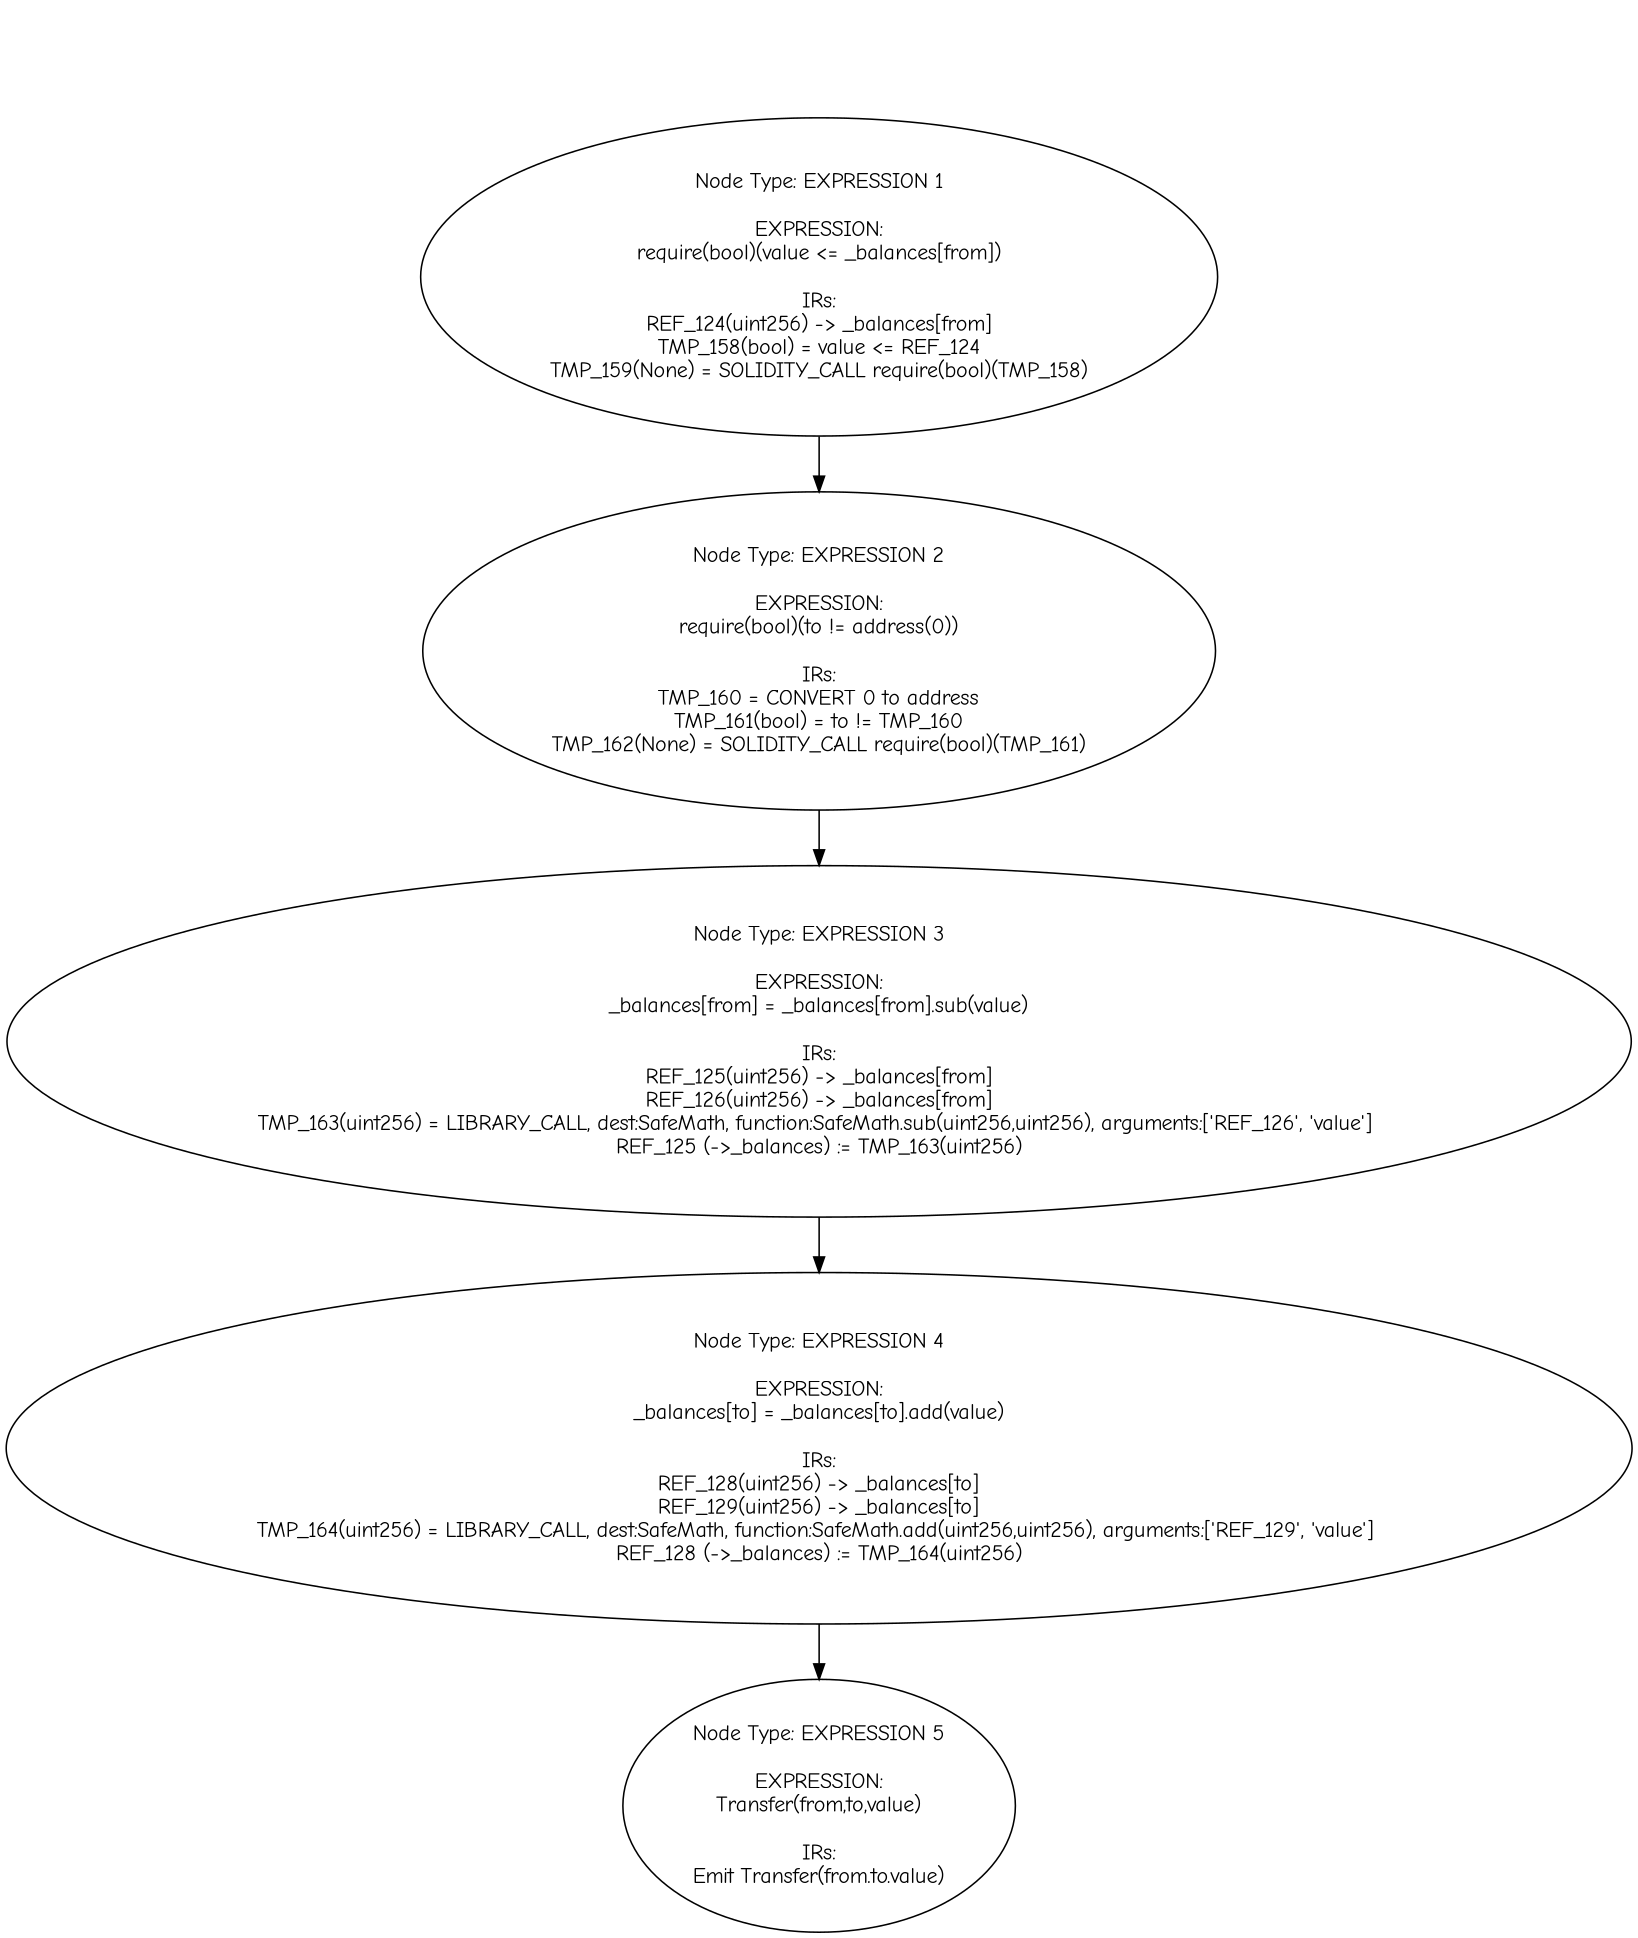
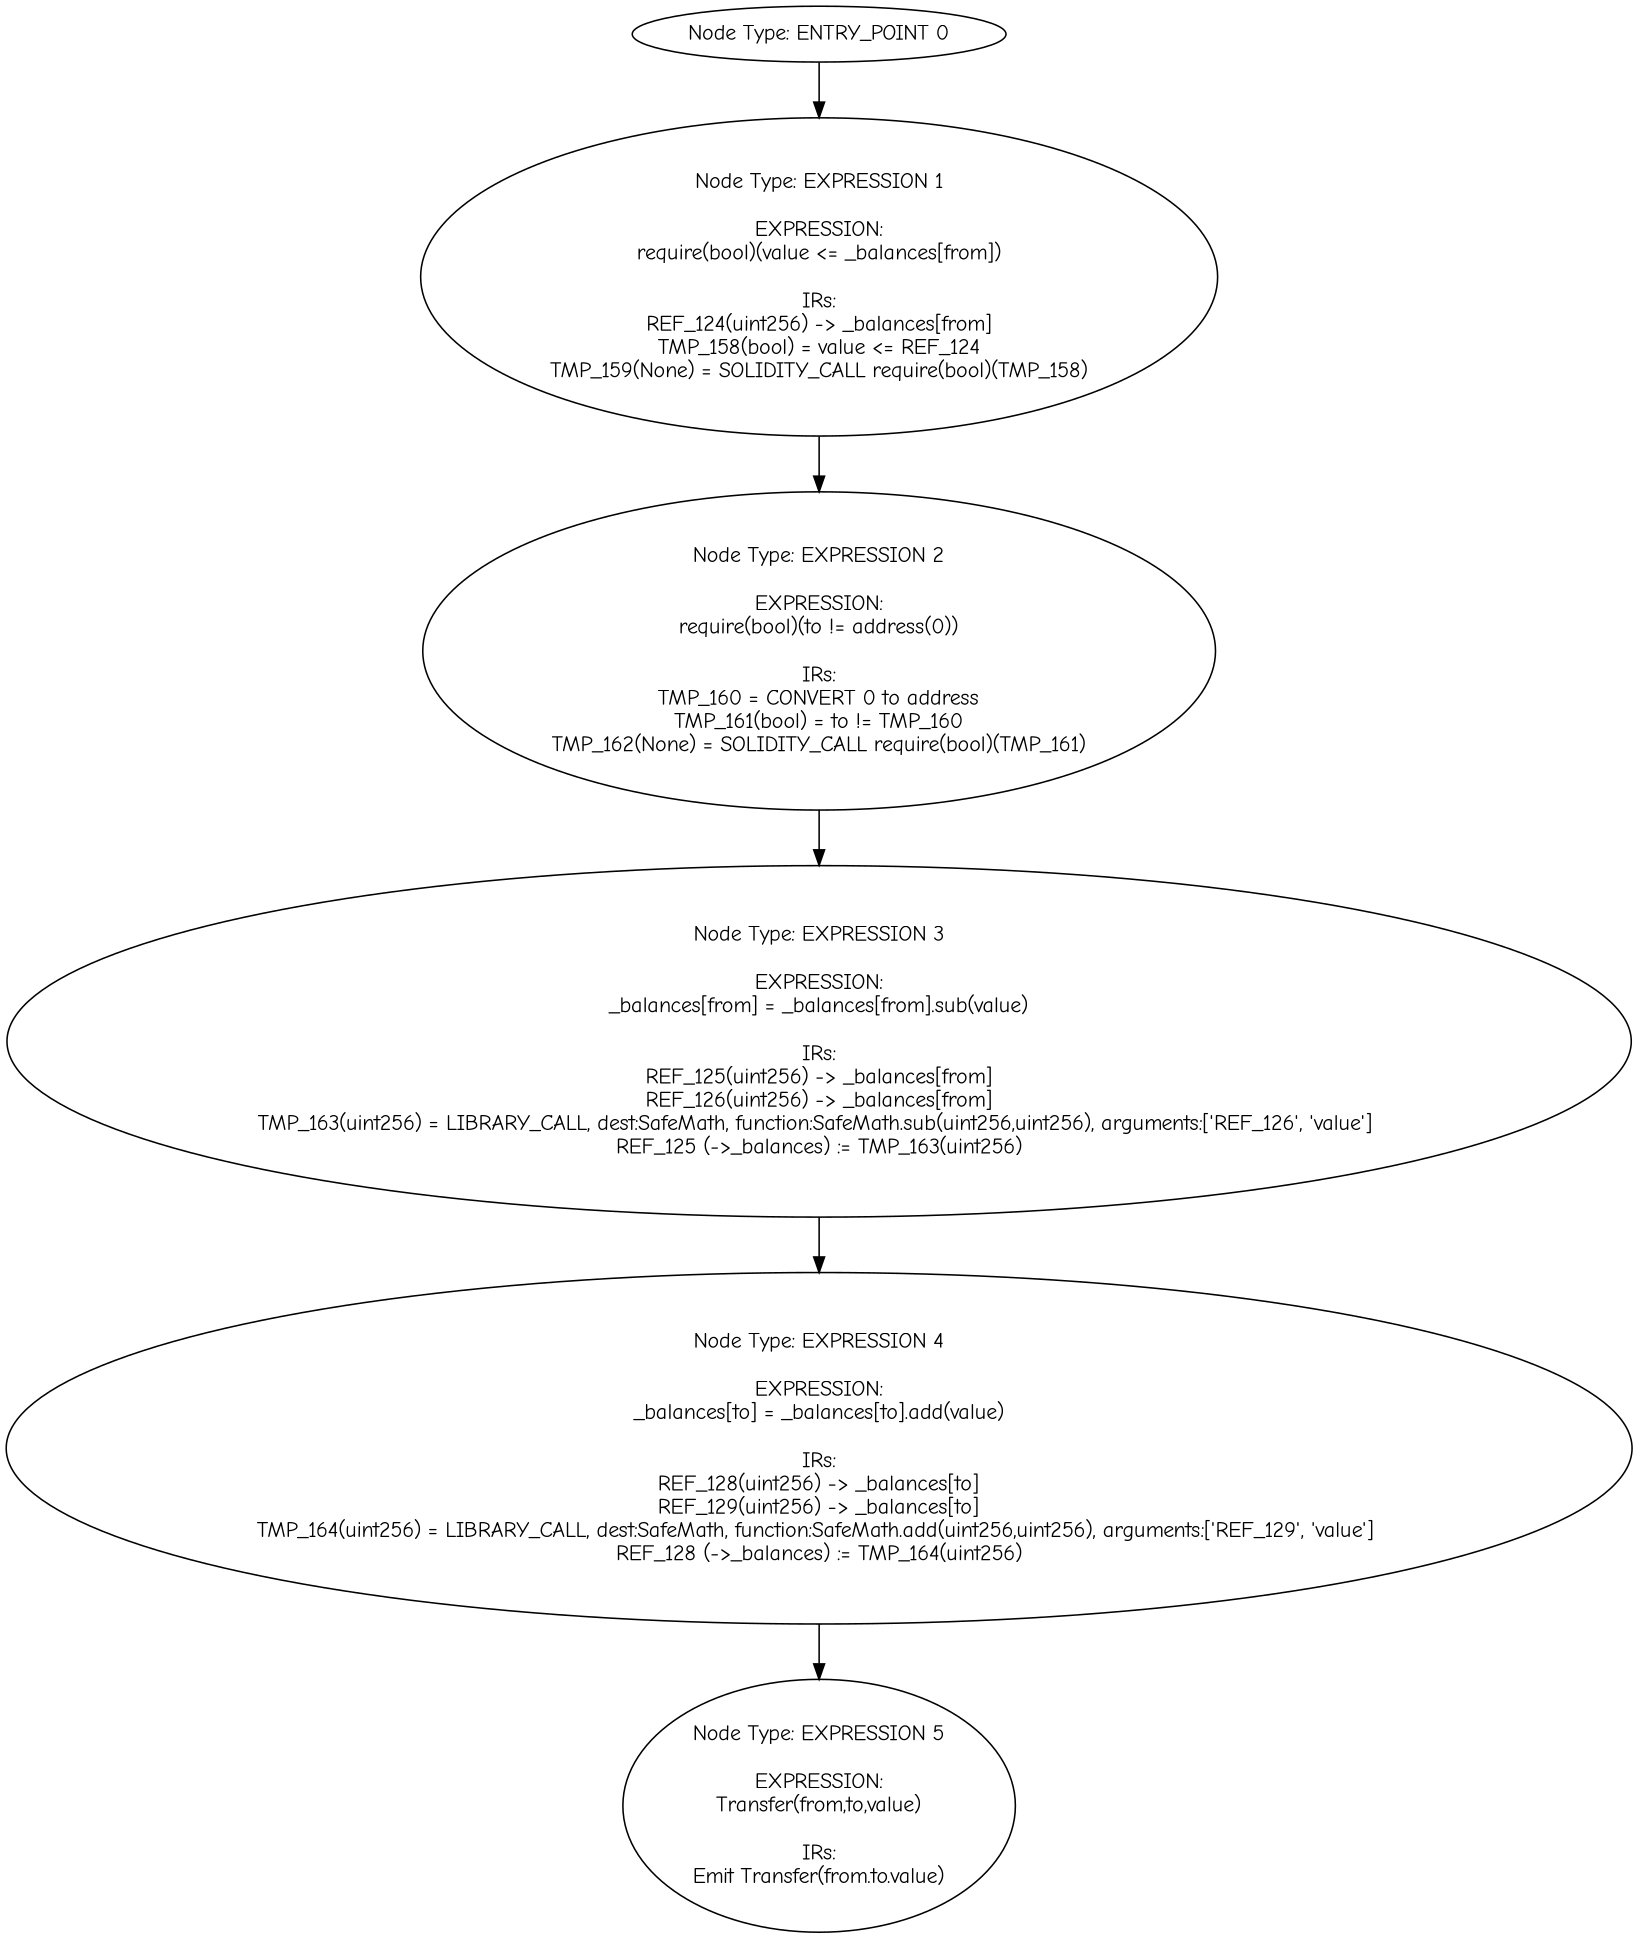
none -> (819, 34)
